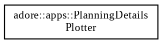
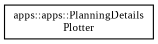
(81, 22) -> (79, 22)
